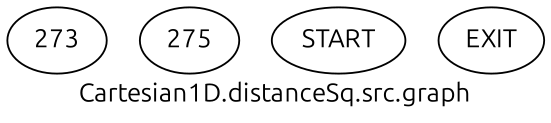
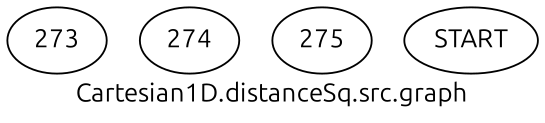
none -> (190, 40)
(491, 40) -> none
